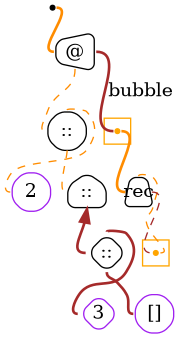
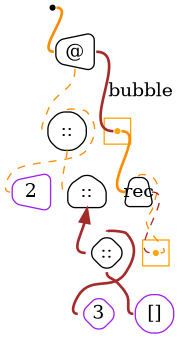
(31, 192) -> (31, 192)
